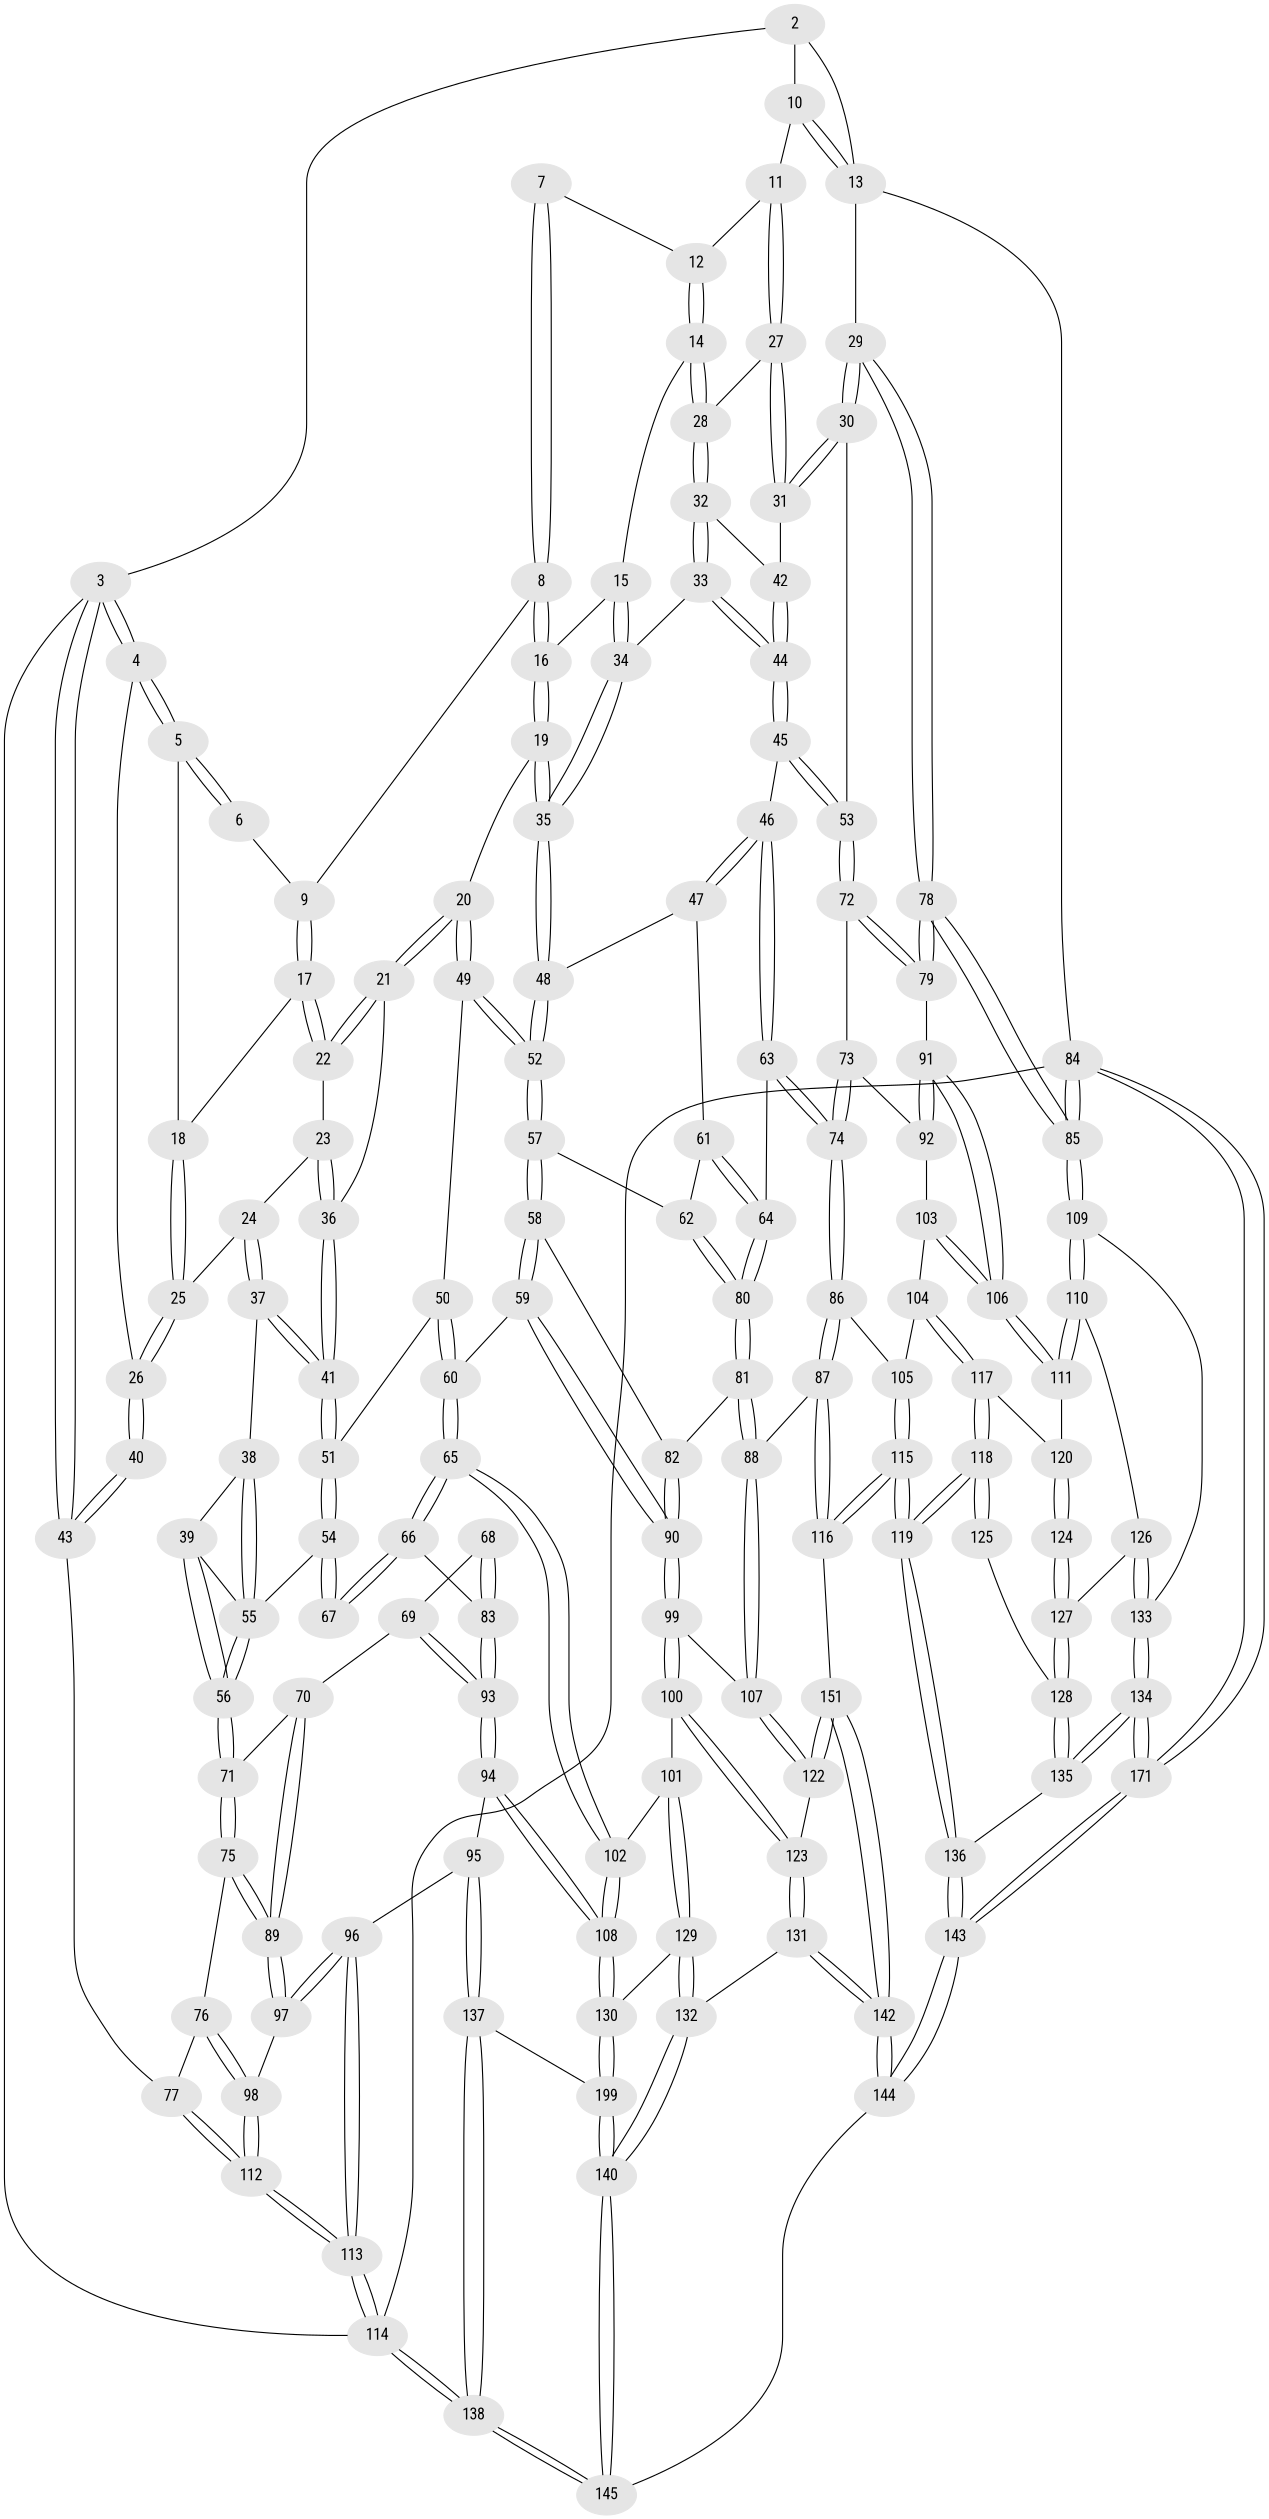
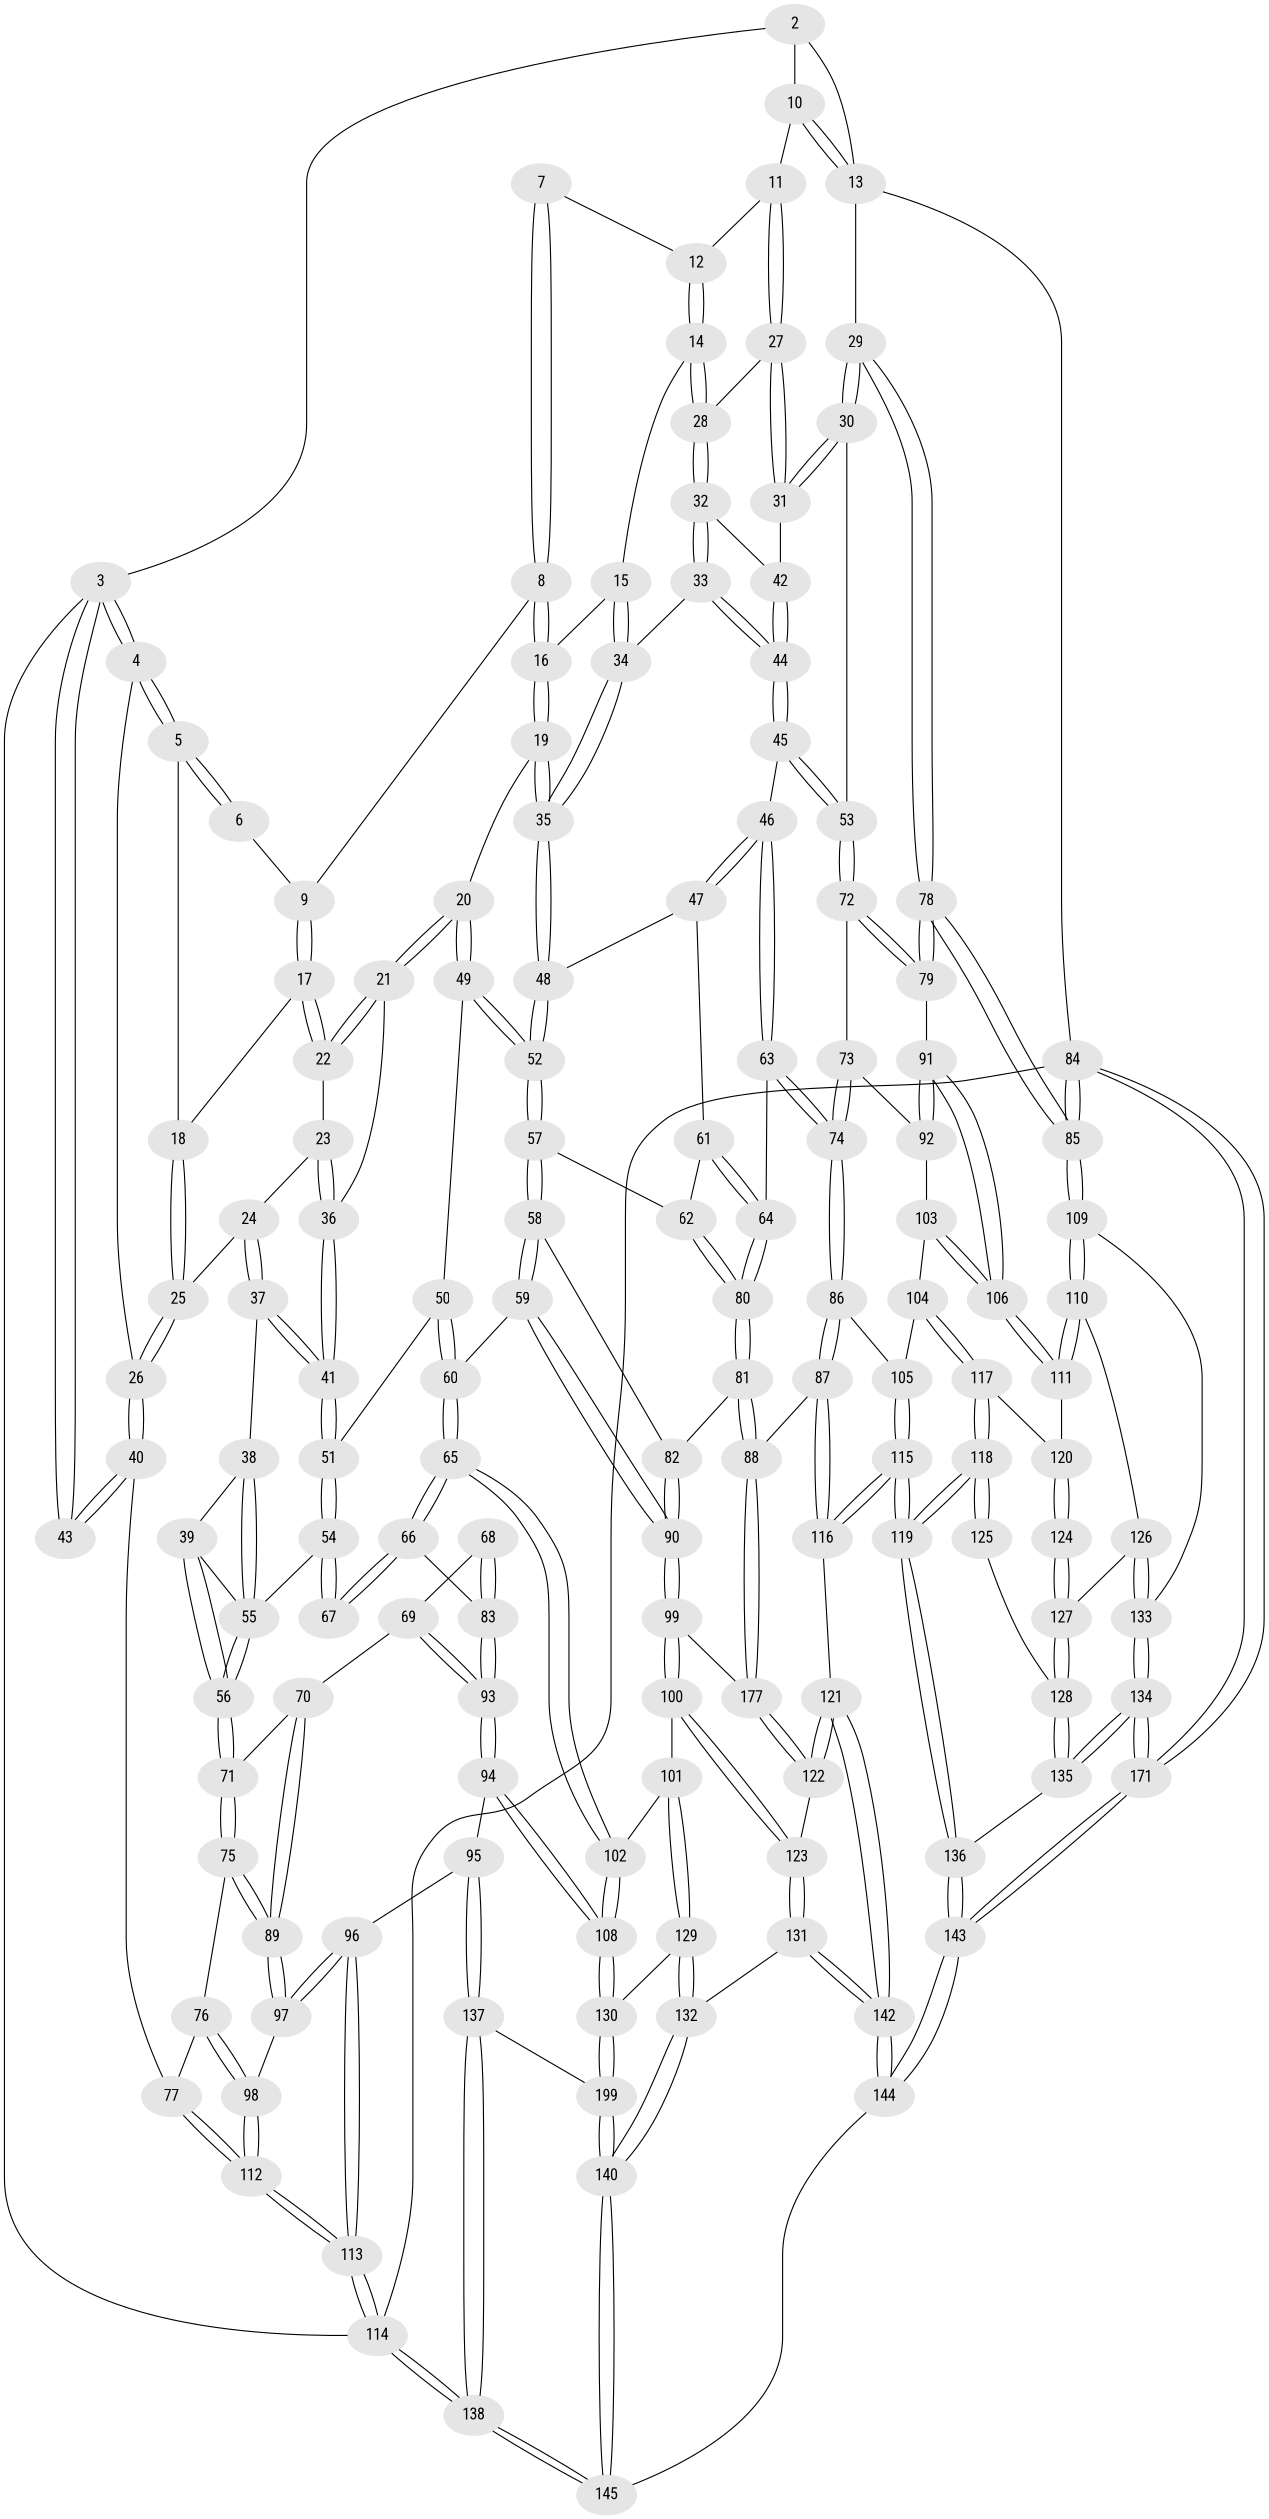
(752, 1698) -> (752, 1698)
(831, 1698) -> (831, 1698)
(74, 1833) -> (126, 1781)
